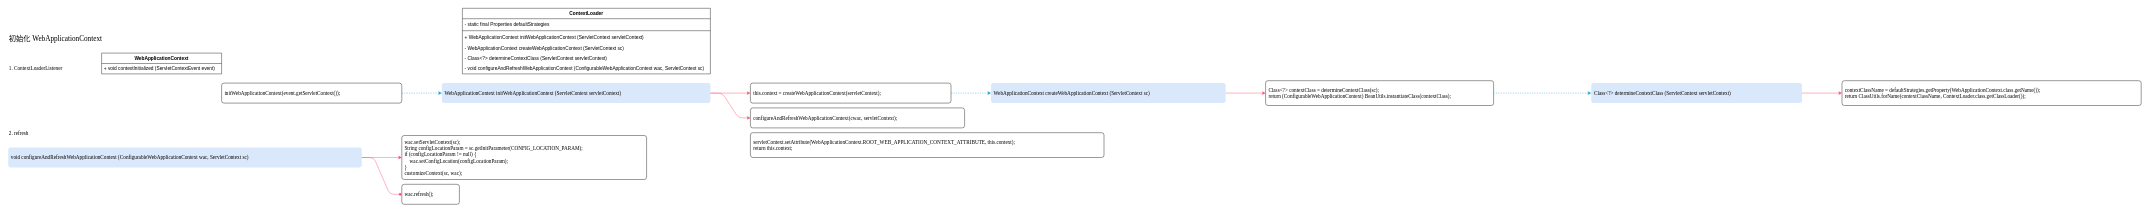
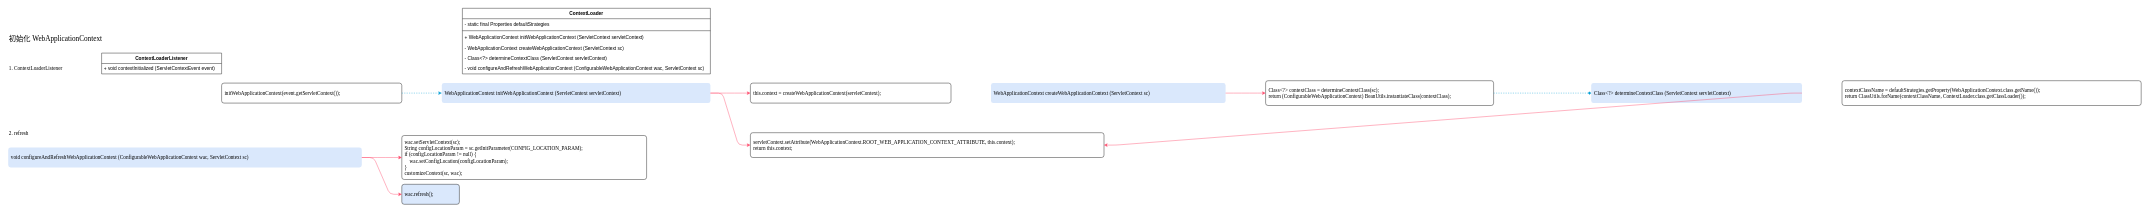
(161, 58) -> (161, 58)
(987, 93) -> none
(1588, 93) -> (1587, 93)
(1838, 93) -> (1108, 145)
(746, 118) -> none
(858, 118) -> none
none -> (746, 145)
(397, 194) -> (397, 194)
(431, 194) -> (431, 194)
